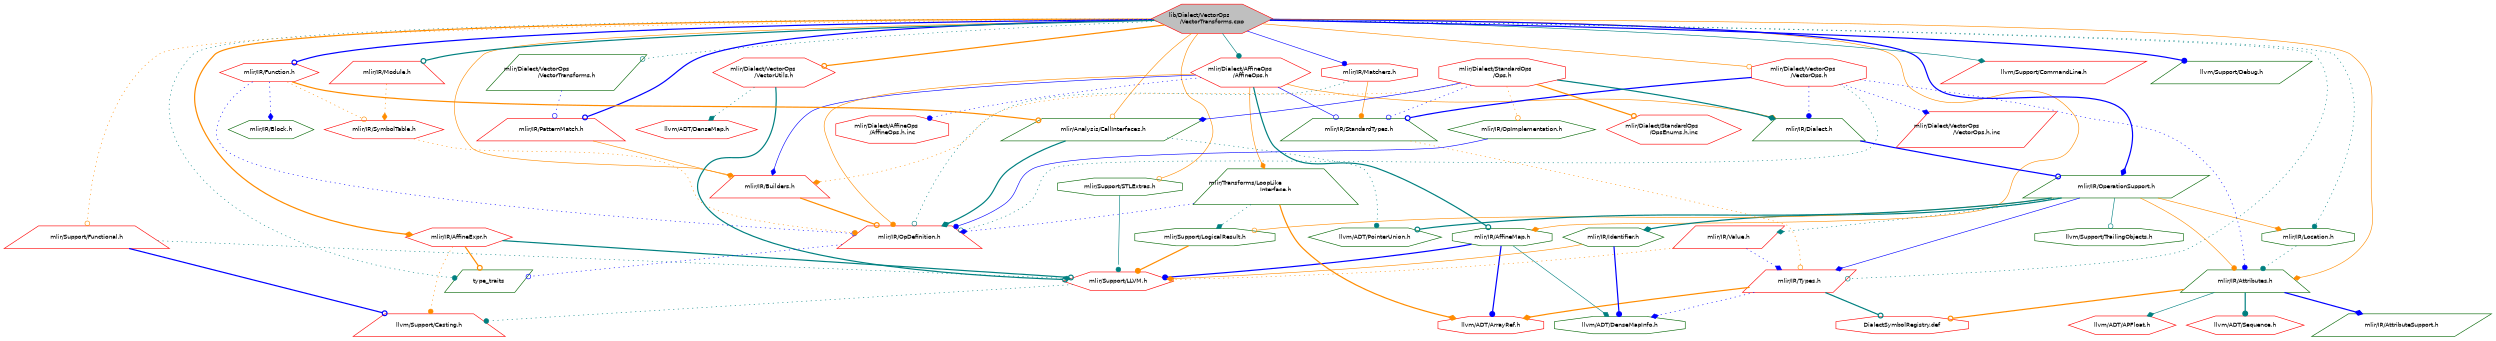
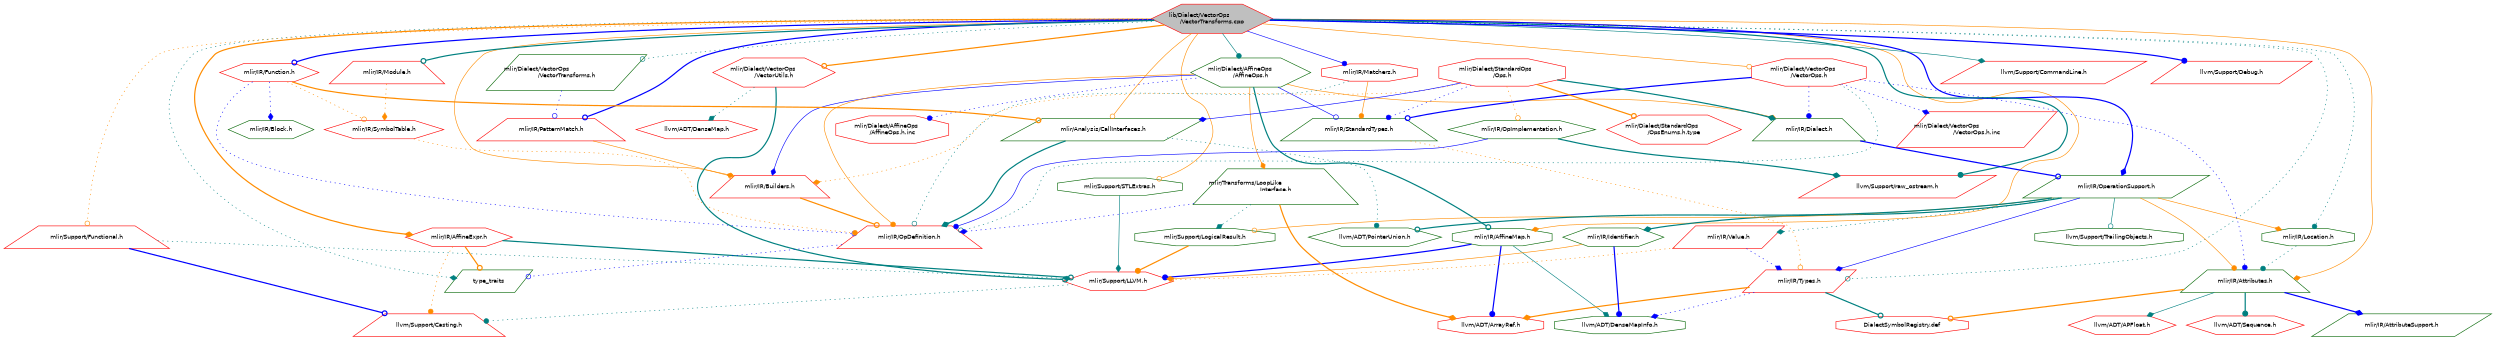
(192, 55) -> (192, 55)
(1251, 73) -> (1251, 73)
(2232, 73) -> (2232, 73)
(1439, 98) -> (1439, 98)
(1674, 130) -> (1674, 130)
none -> (1897, 187)
(1119, 230) -> (1119, 230)
